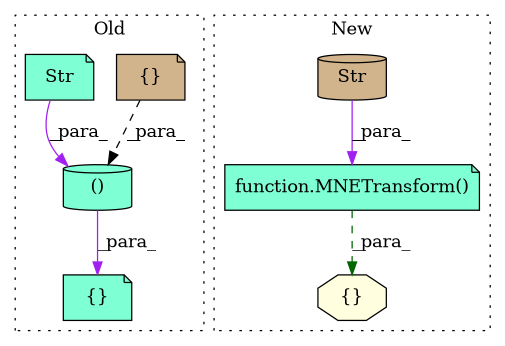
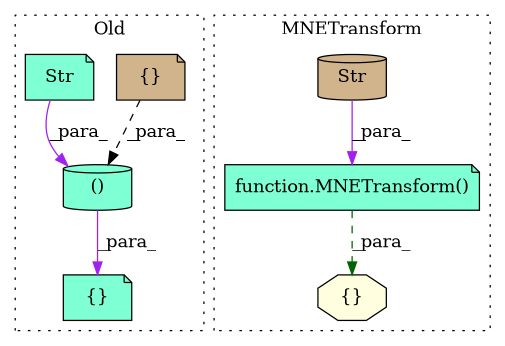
(352, 30) -> (352, 30)
